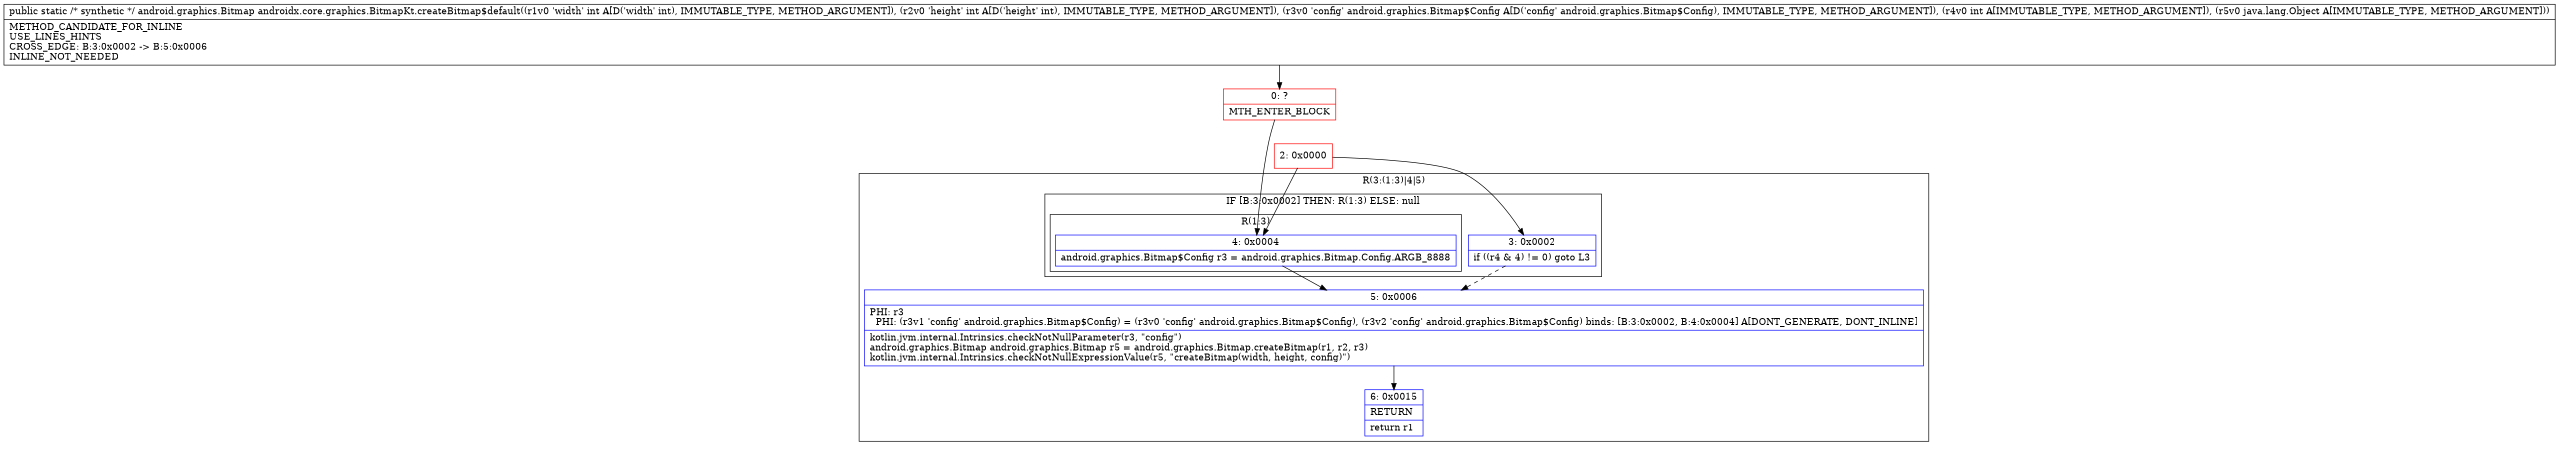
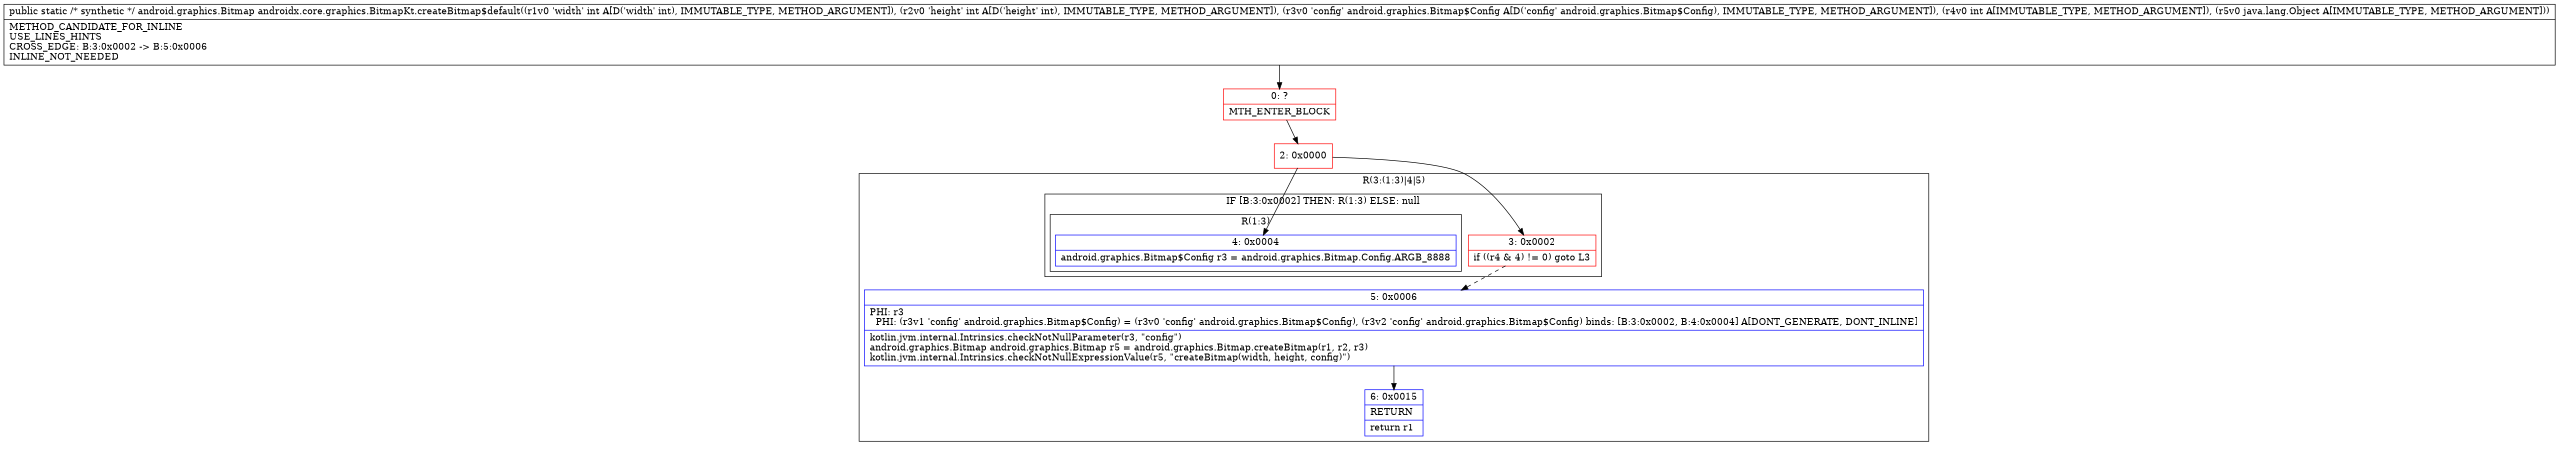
(1264, 168) -> (1291, 129)
(1532, 251) -> (1532, 251)
(1309, 281) -> none
